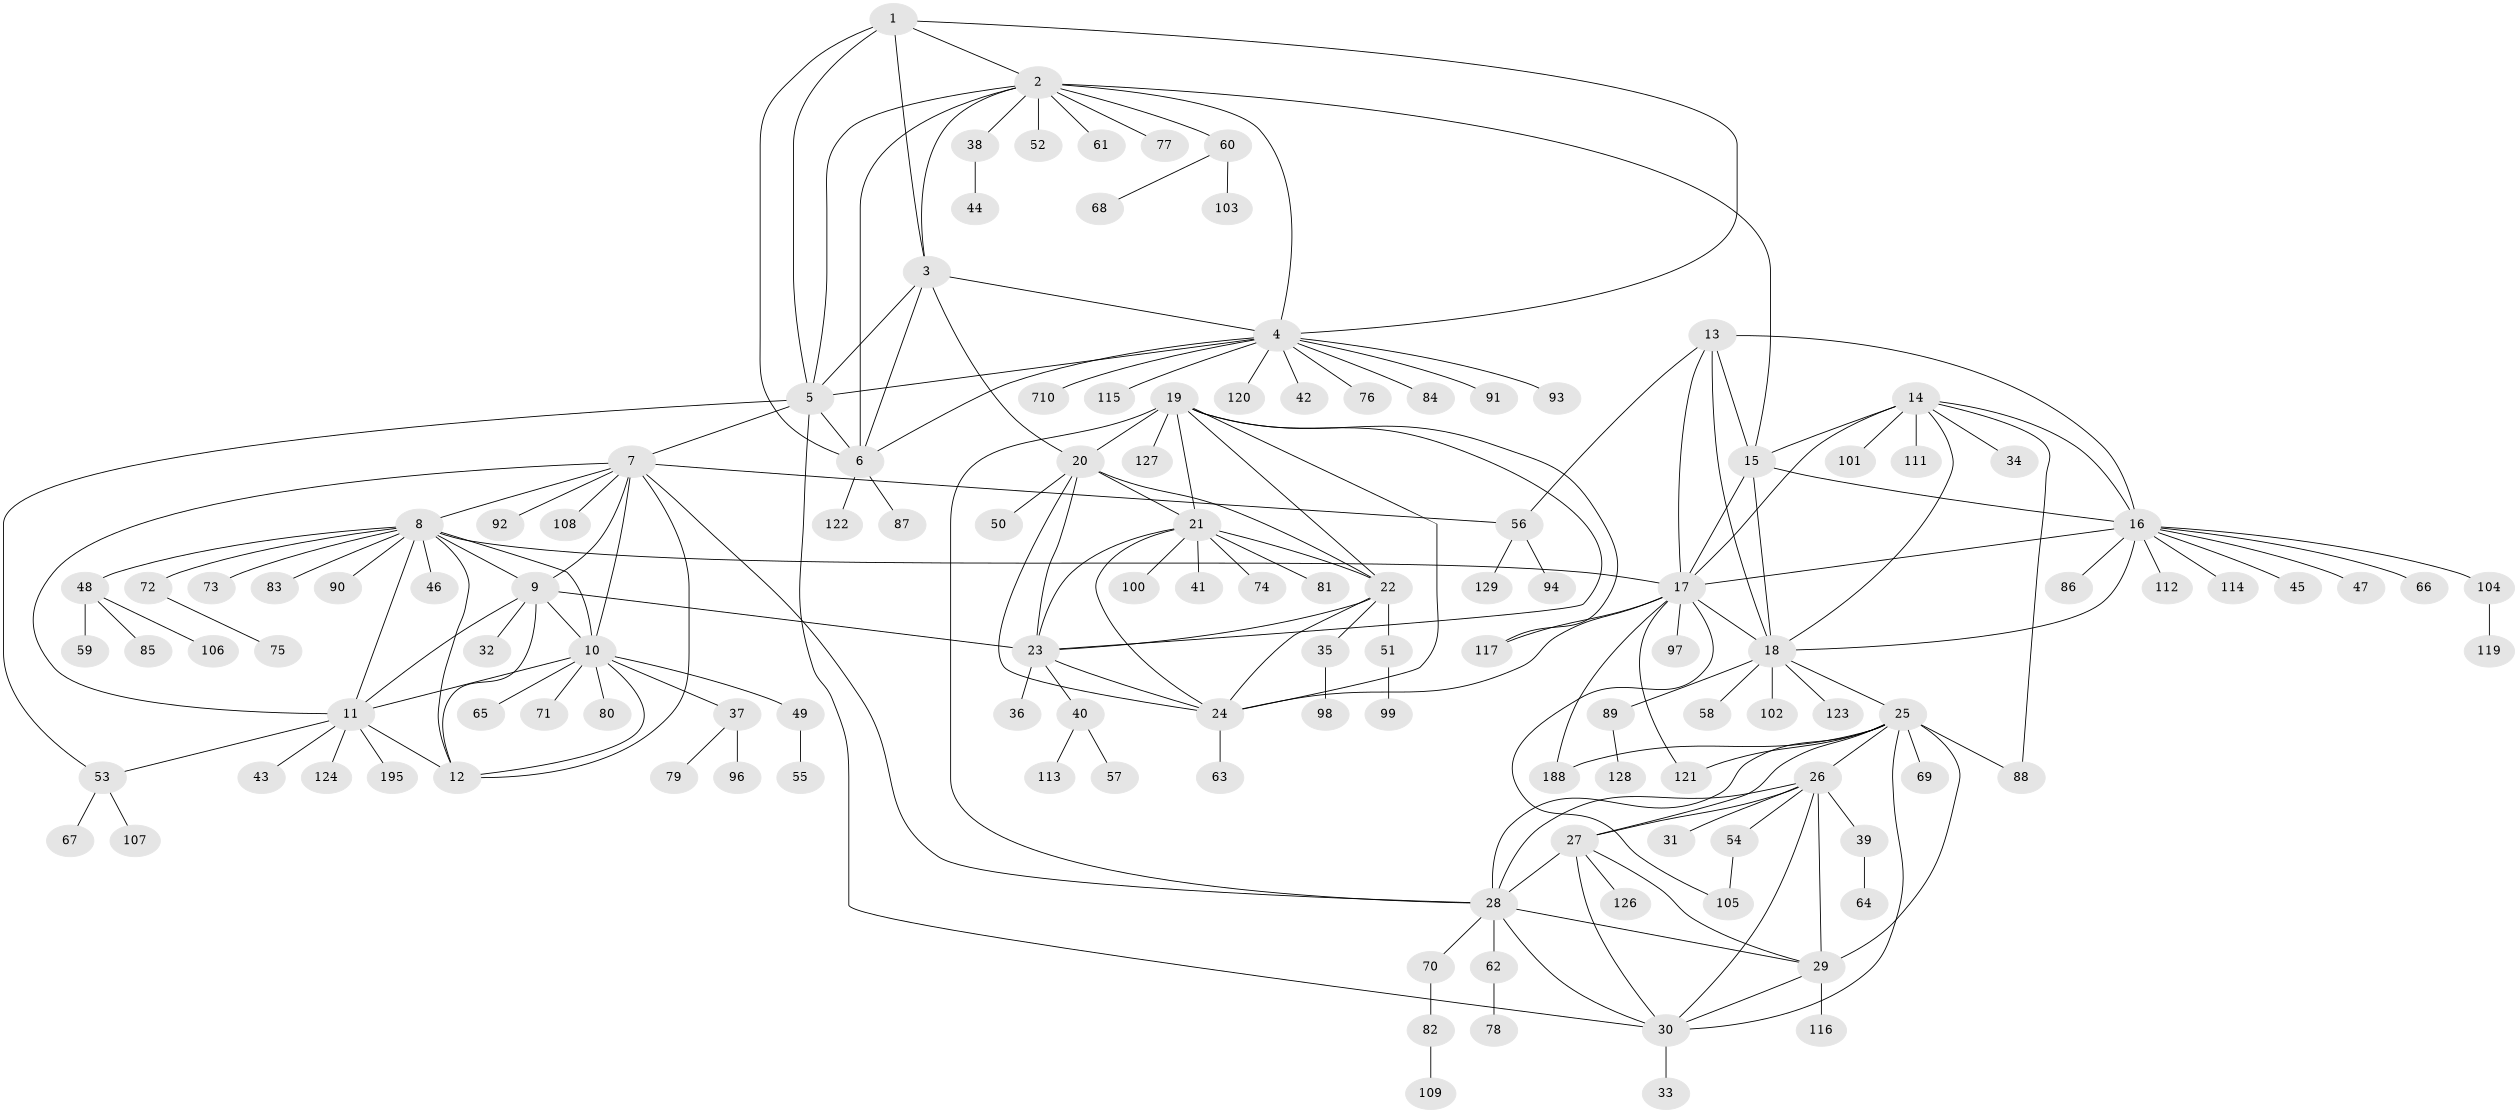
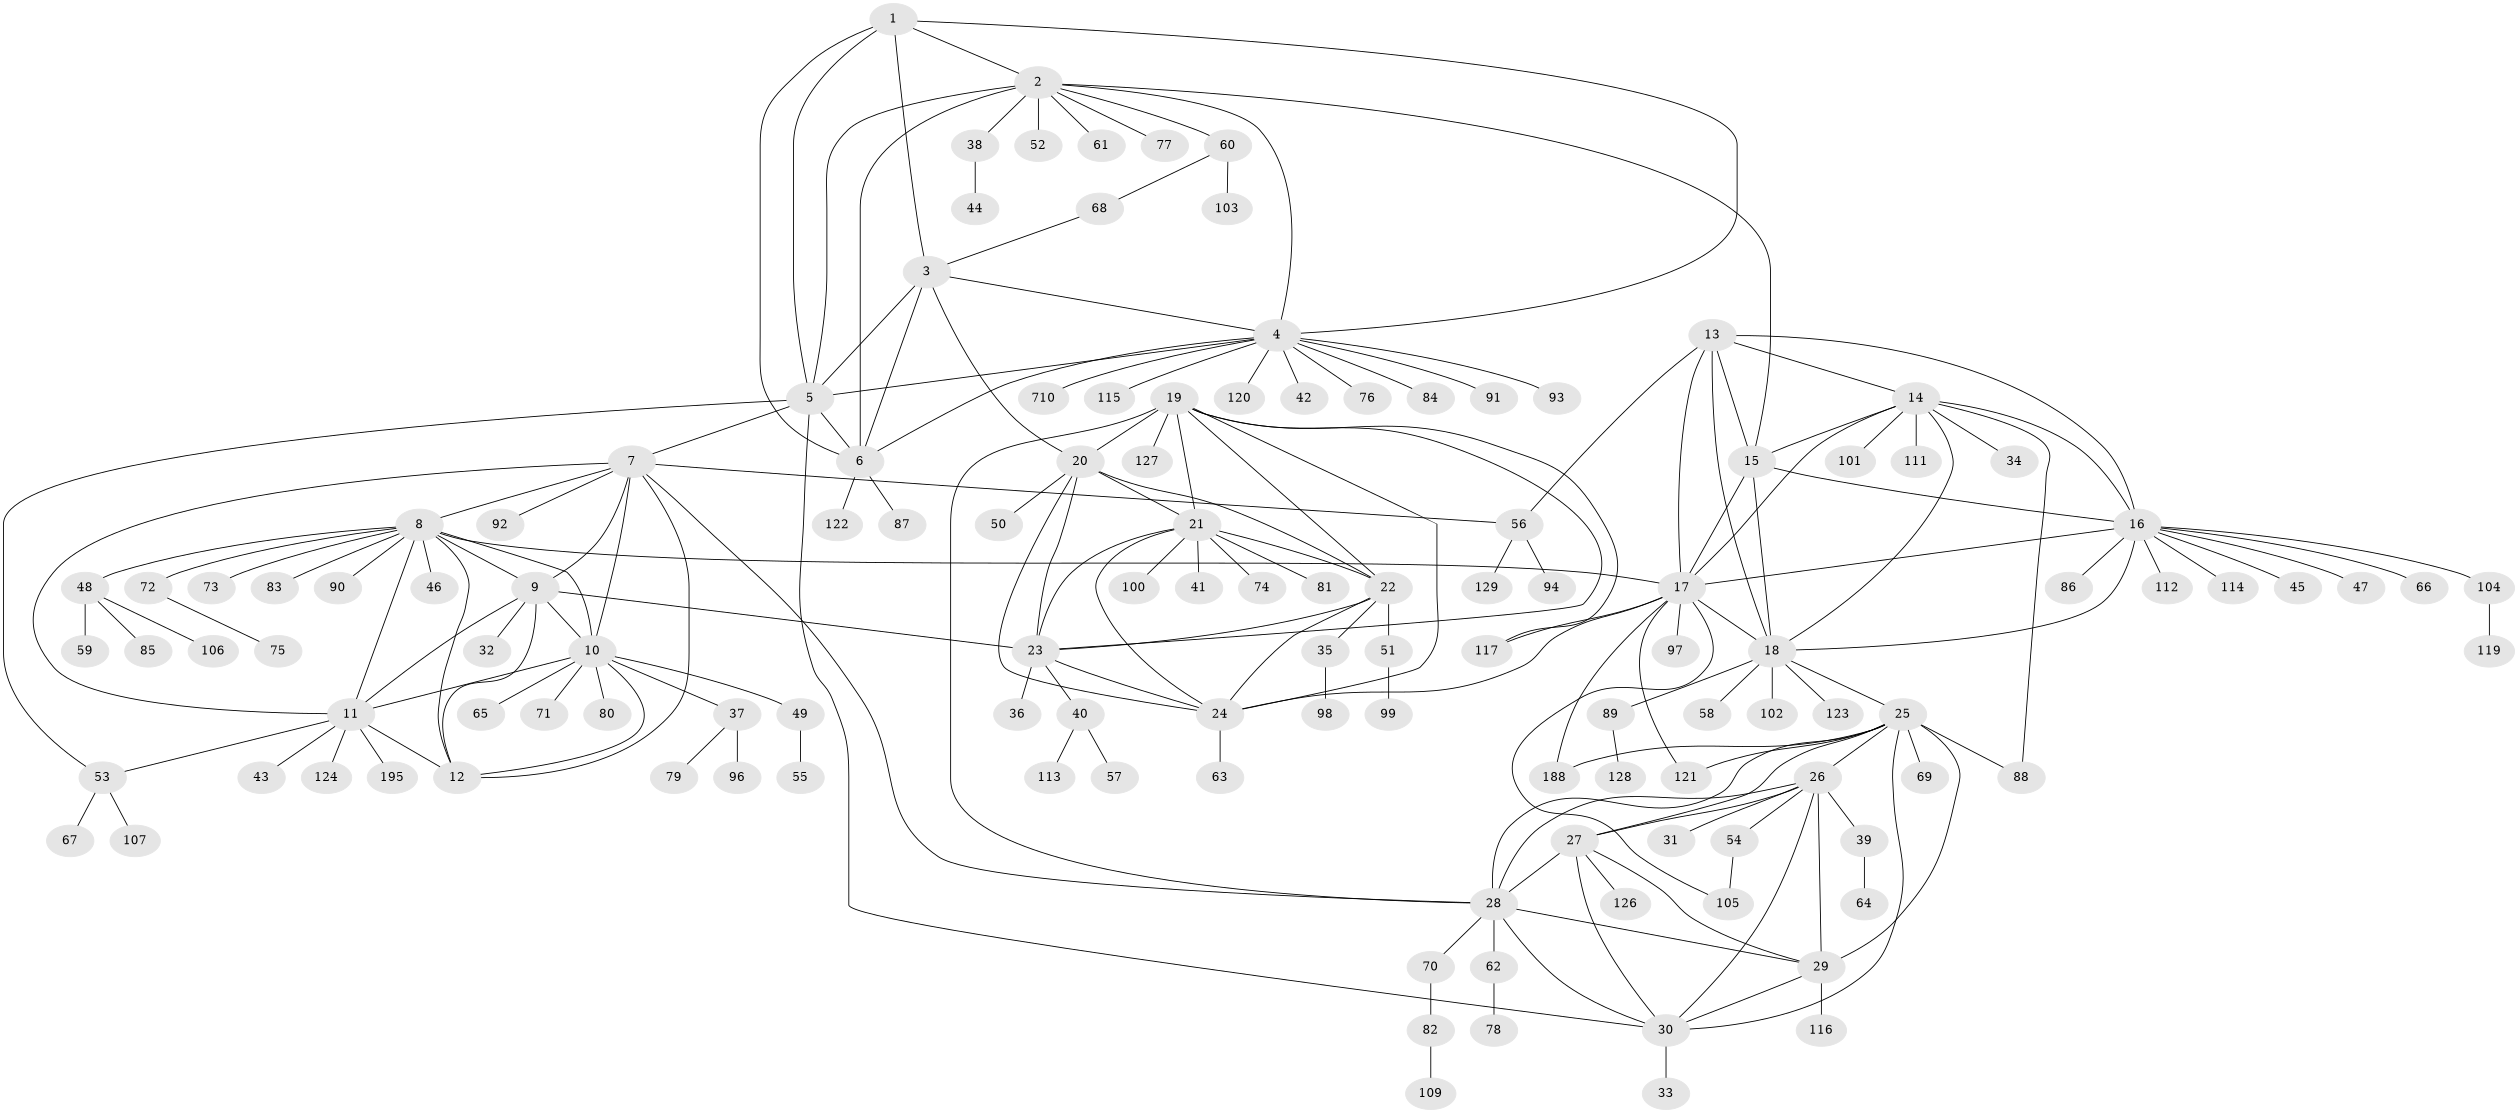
(933, 150) -> (1013, 241)
none -> (1815, 367)
(565, 525) -> none
